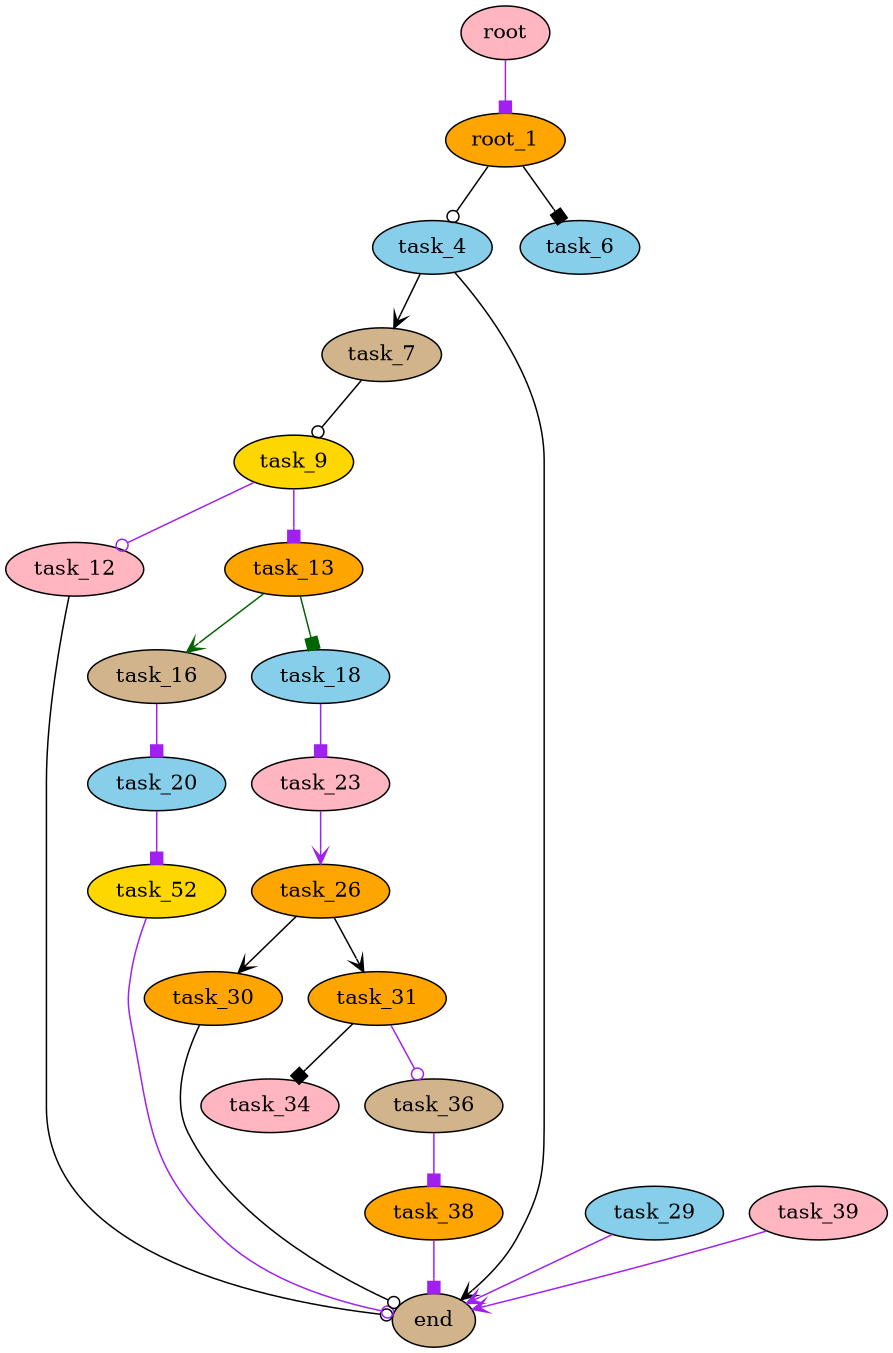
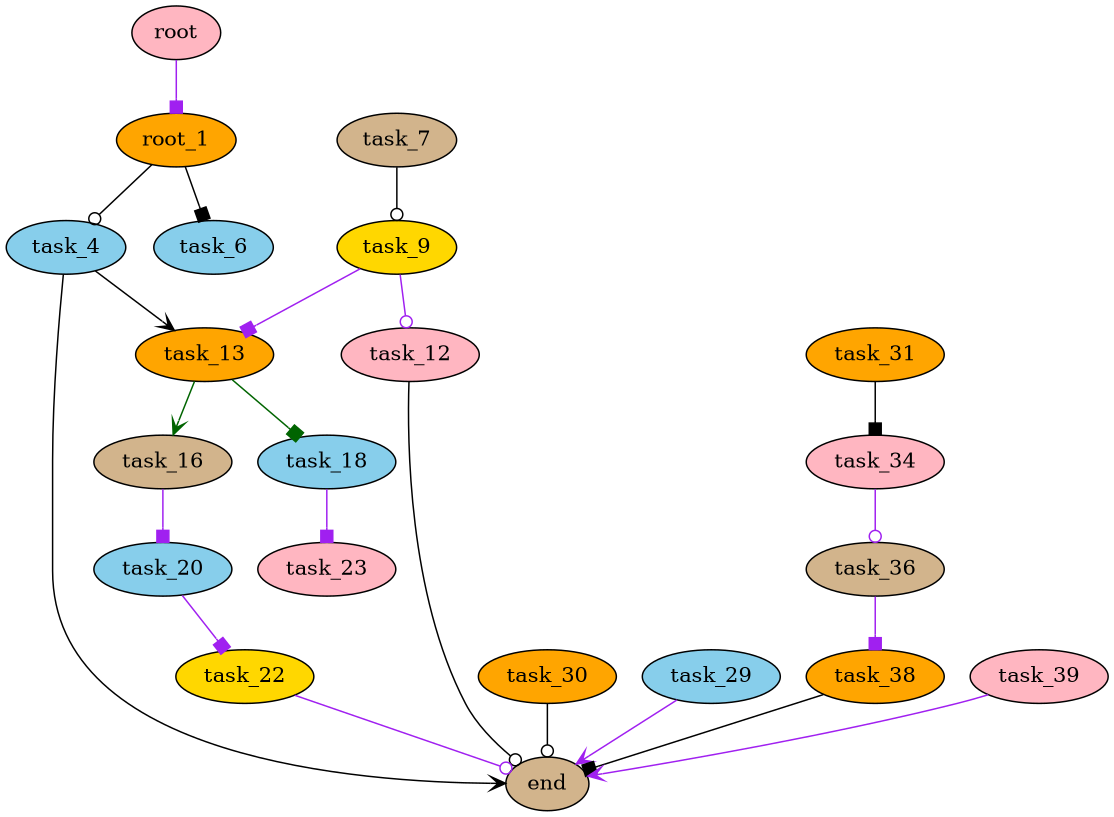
(410, 294) -> (129, 296)
(157, 891) -> (245, 677)
(321, 891) -> none
(403, 1047) -> (875, 510)
(434, 1259) -> (711, 730)
